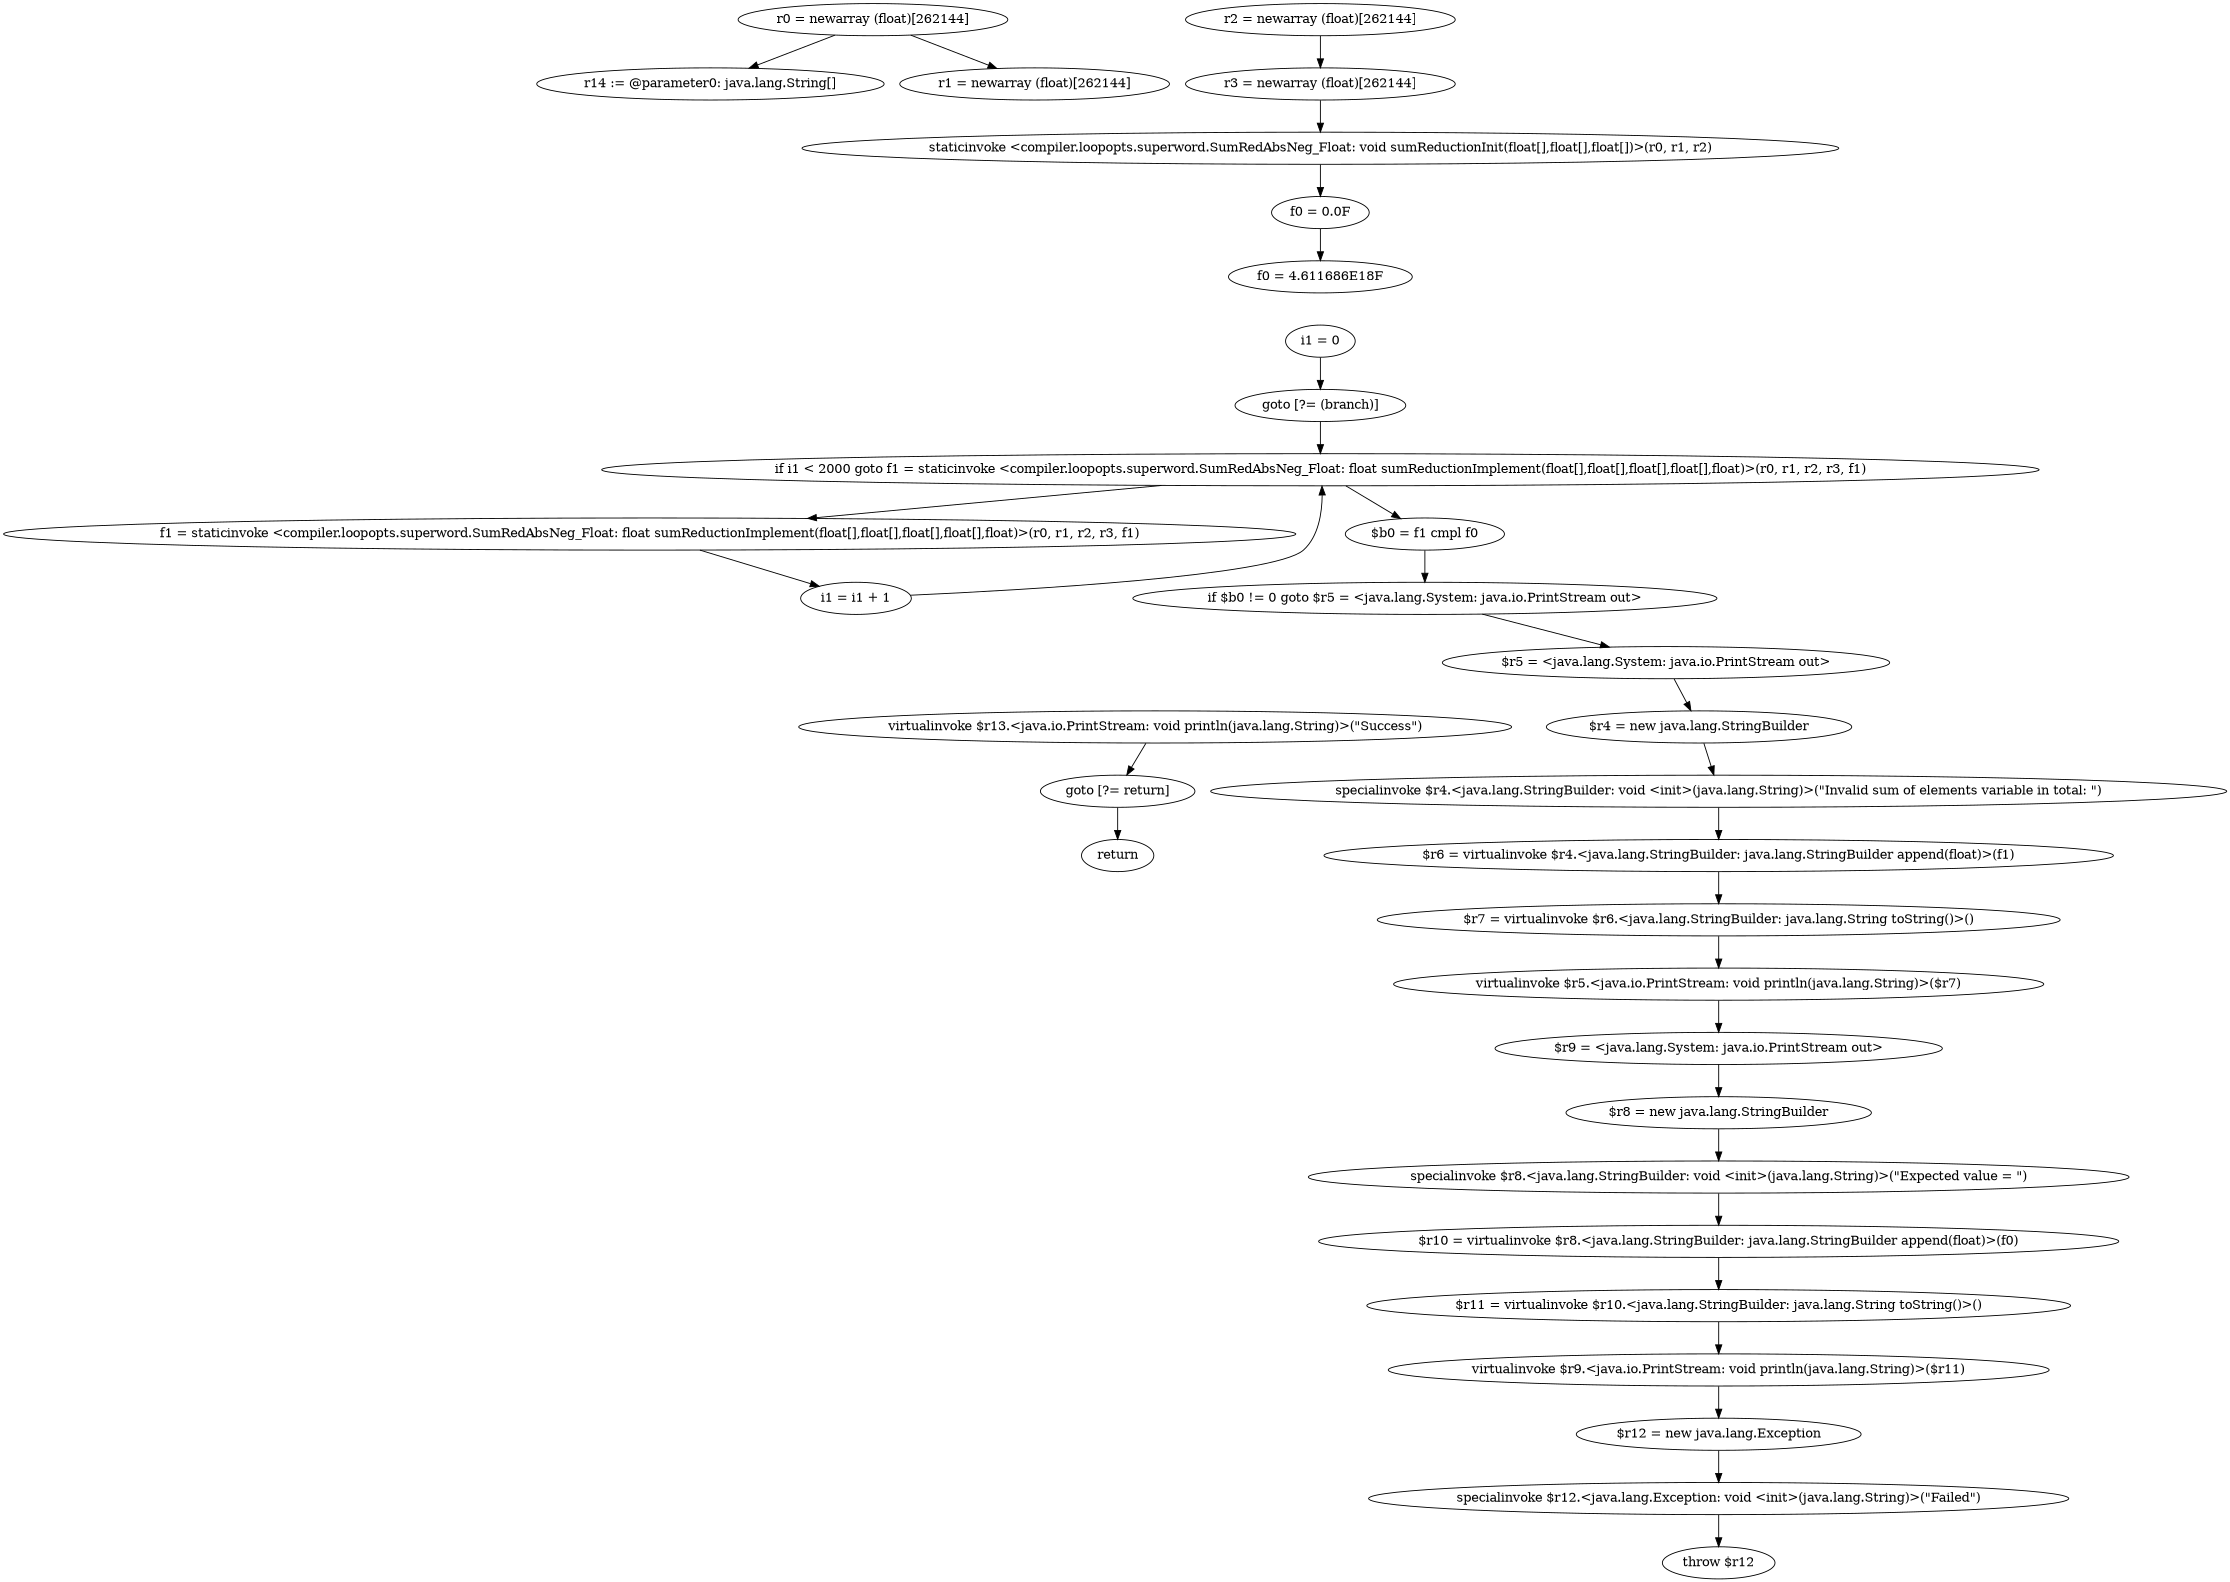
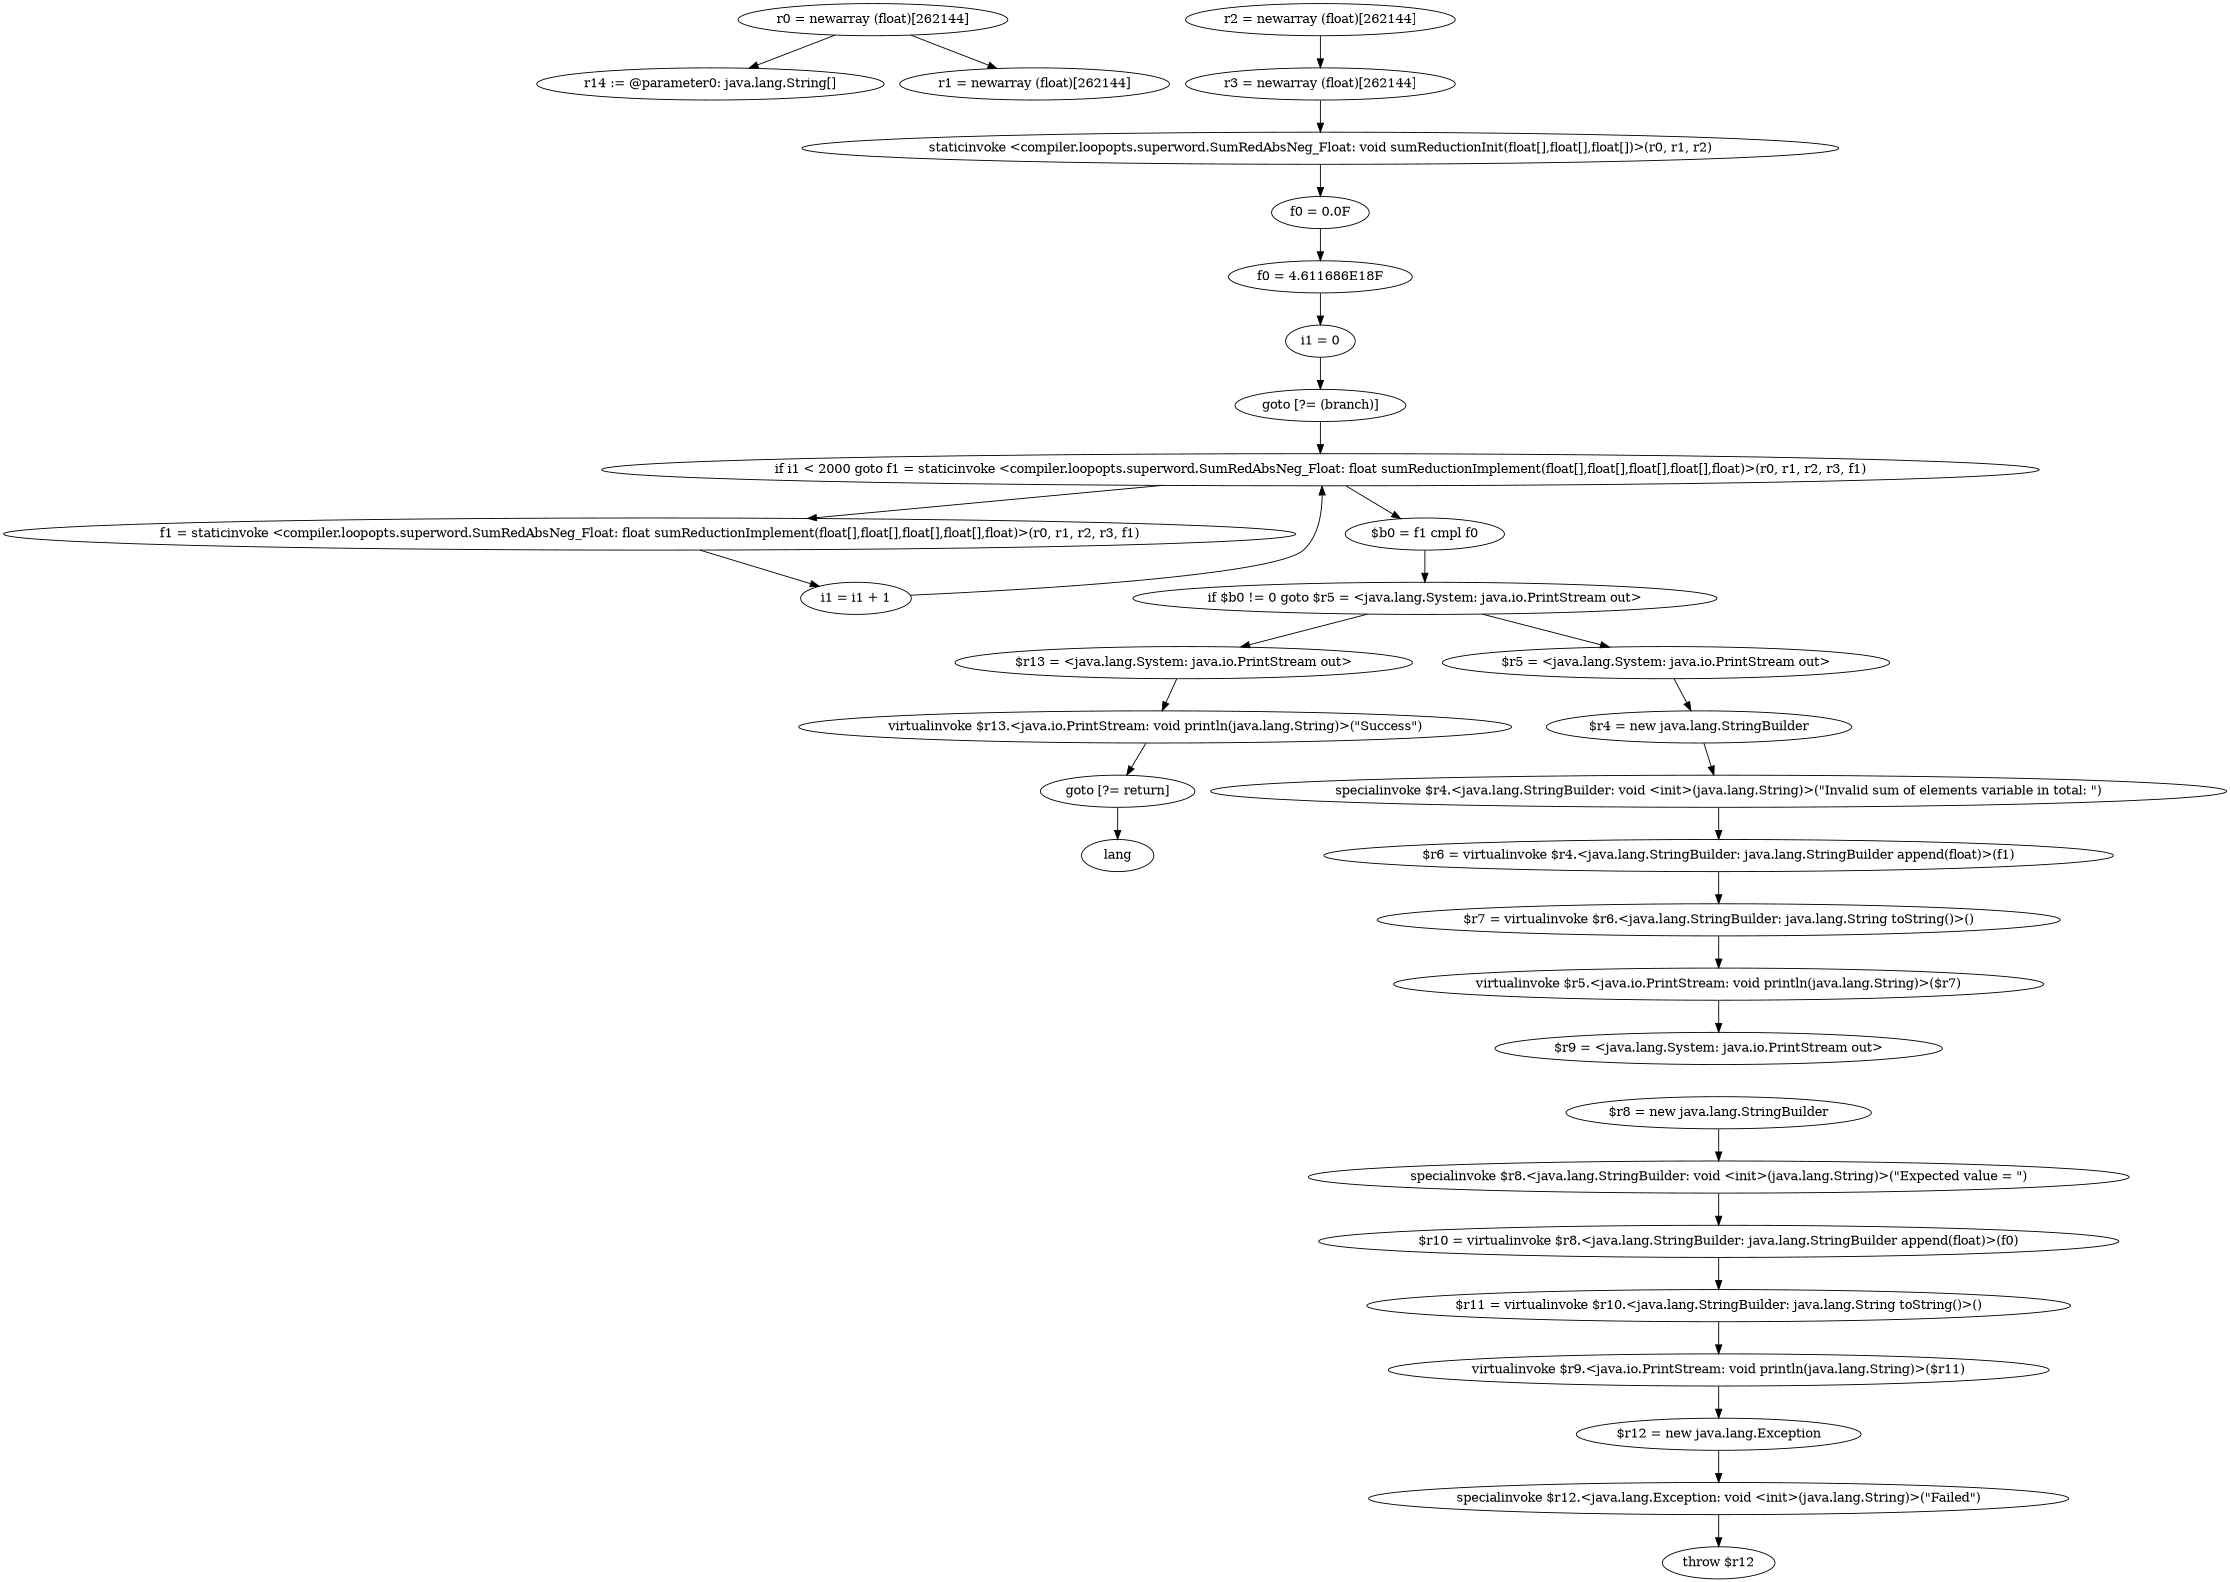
none -> (1320, 305)
none -> (1184, 663)
(1118, 856) -> (1118, 856)
(1719, 1076) -> none
